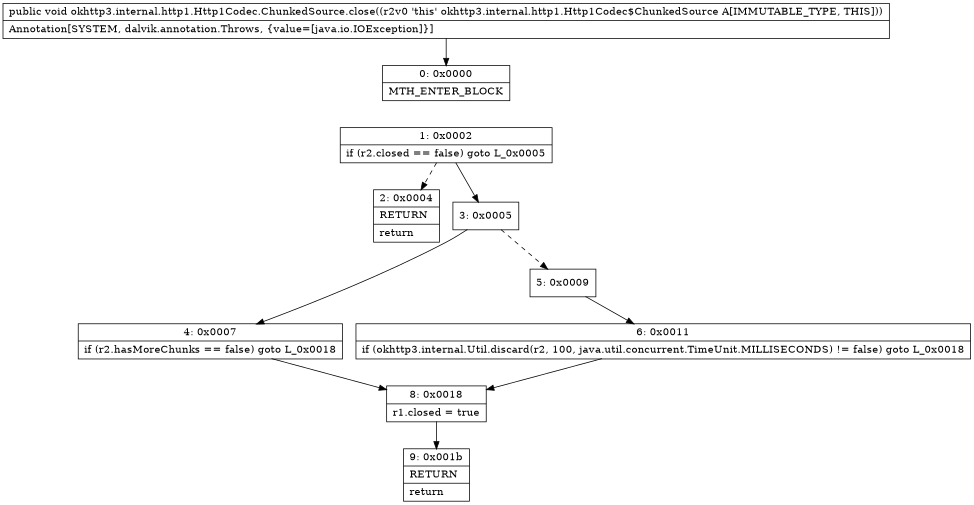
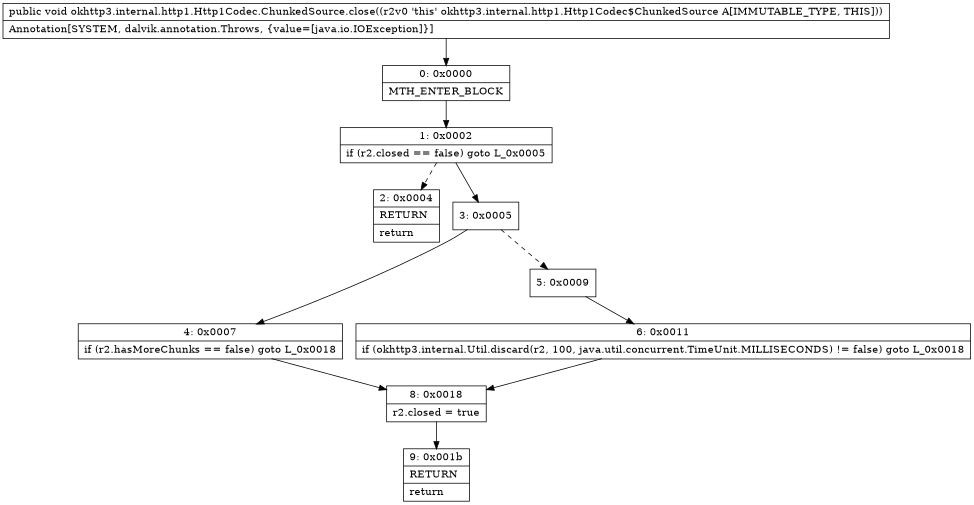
none -> (446, 110)
(436, 412) -> (436, 412)
